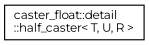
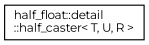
(74, 22) -> (74, 22)
